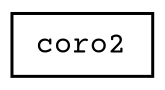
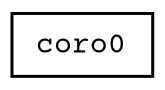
(82, 45) -> (82, 45)
